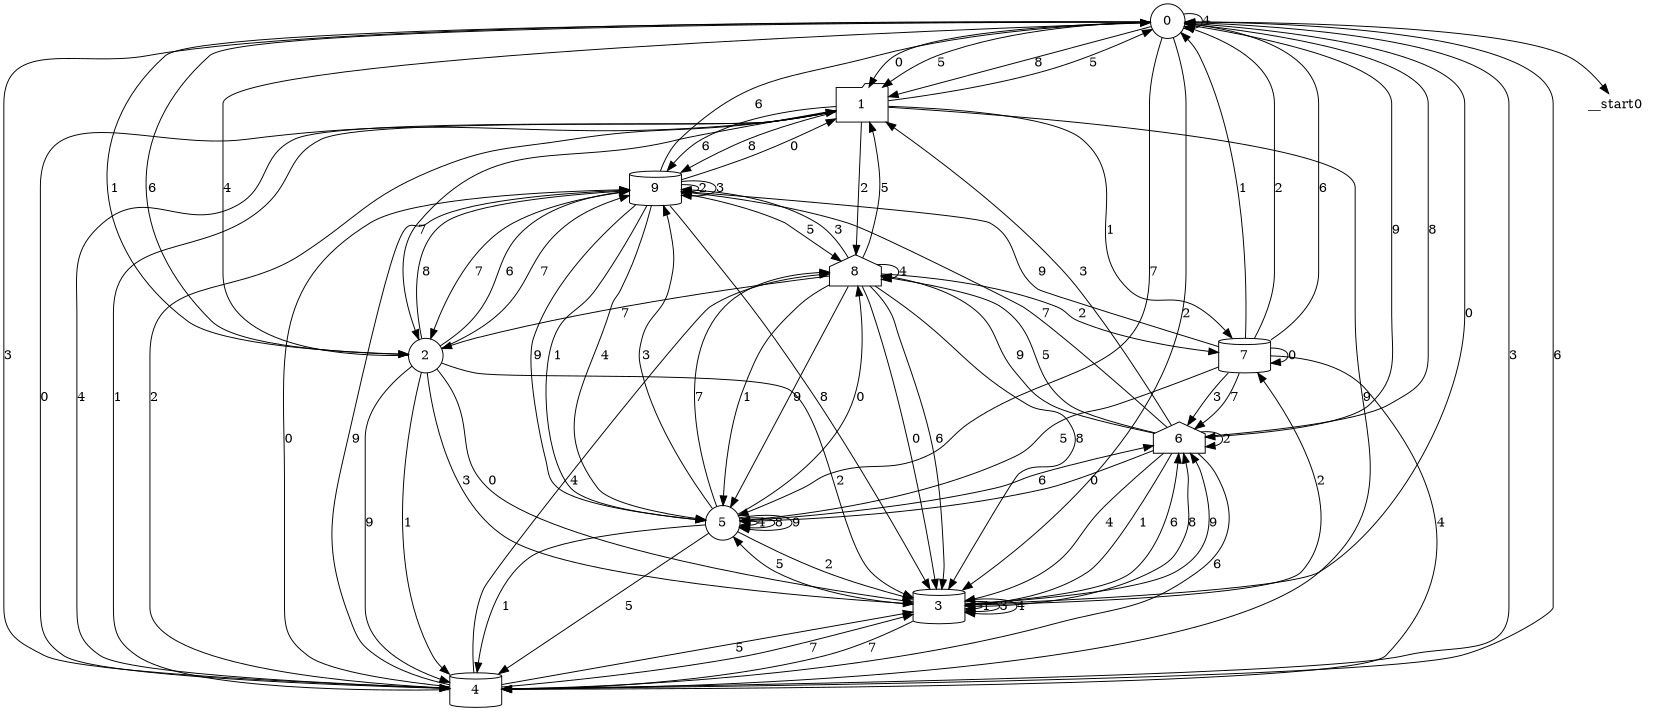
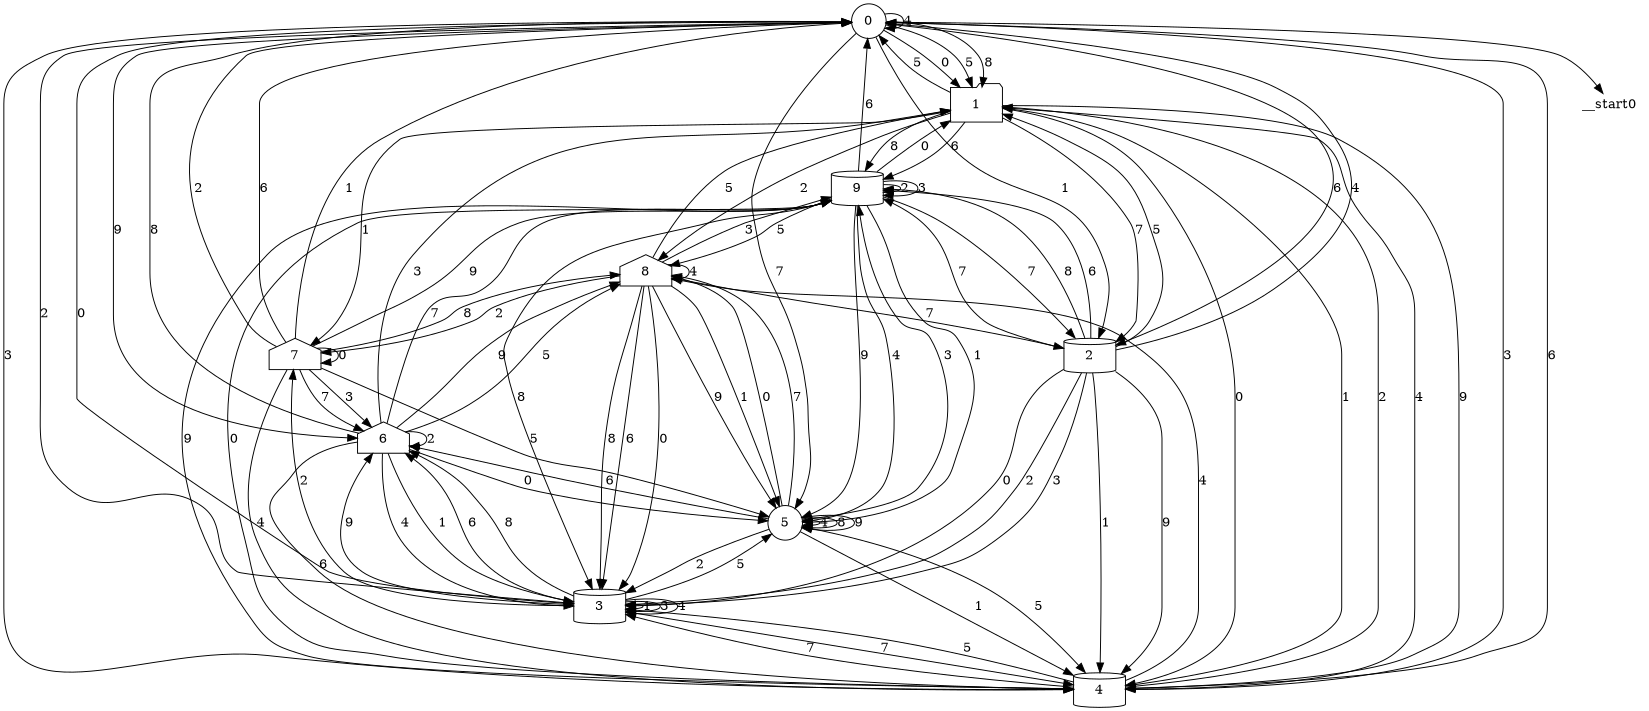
none -> (1142, 207)
none -> (463, 307)
(426, 356) -> (1090, 356)
(1245, 356) -> (295, 356)
